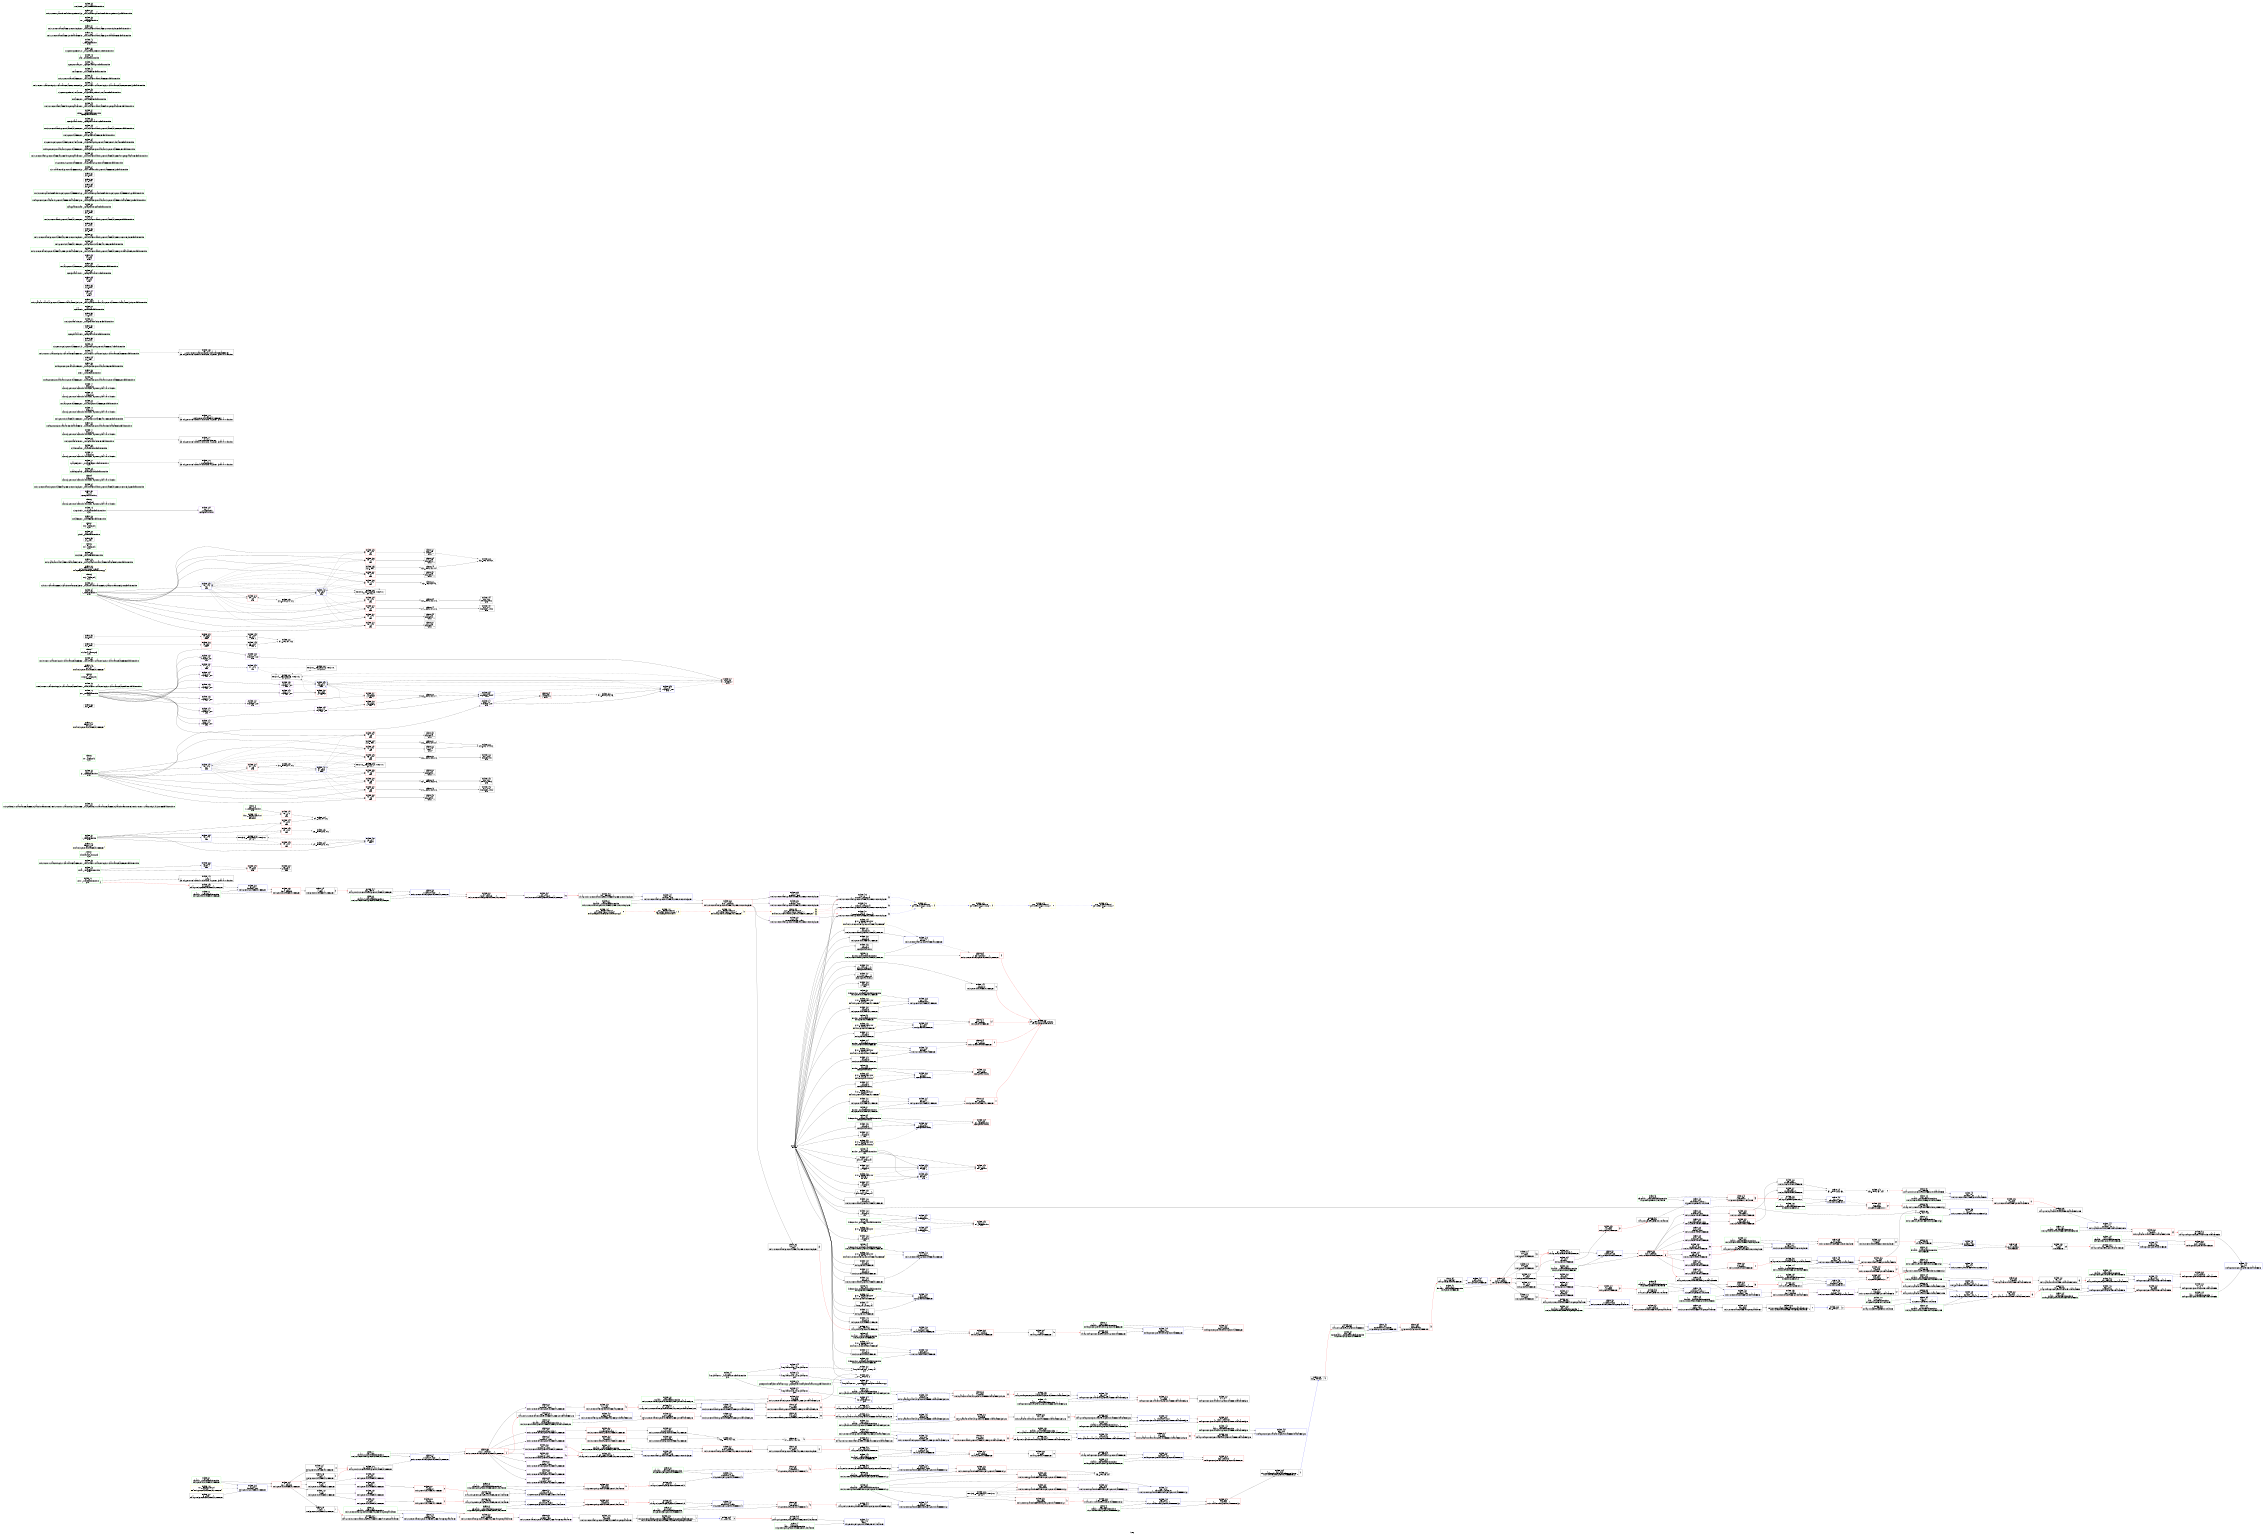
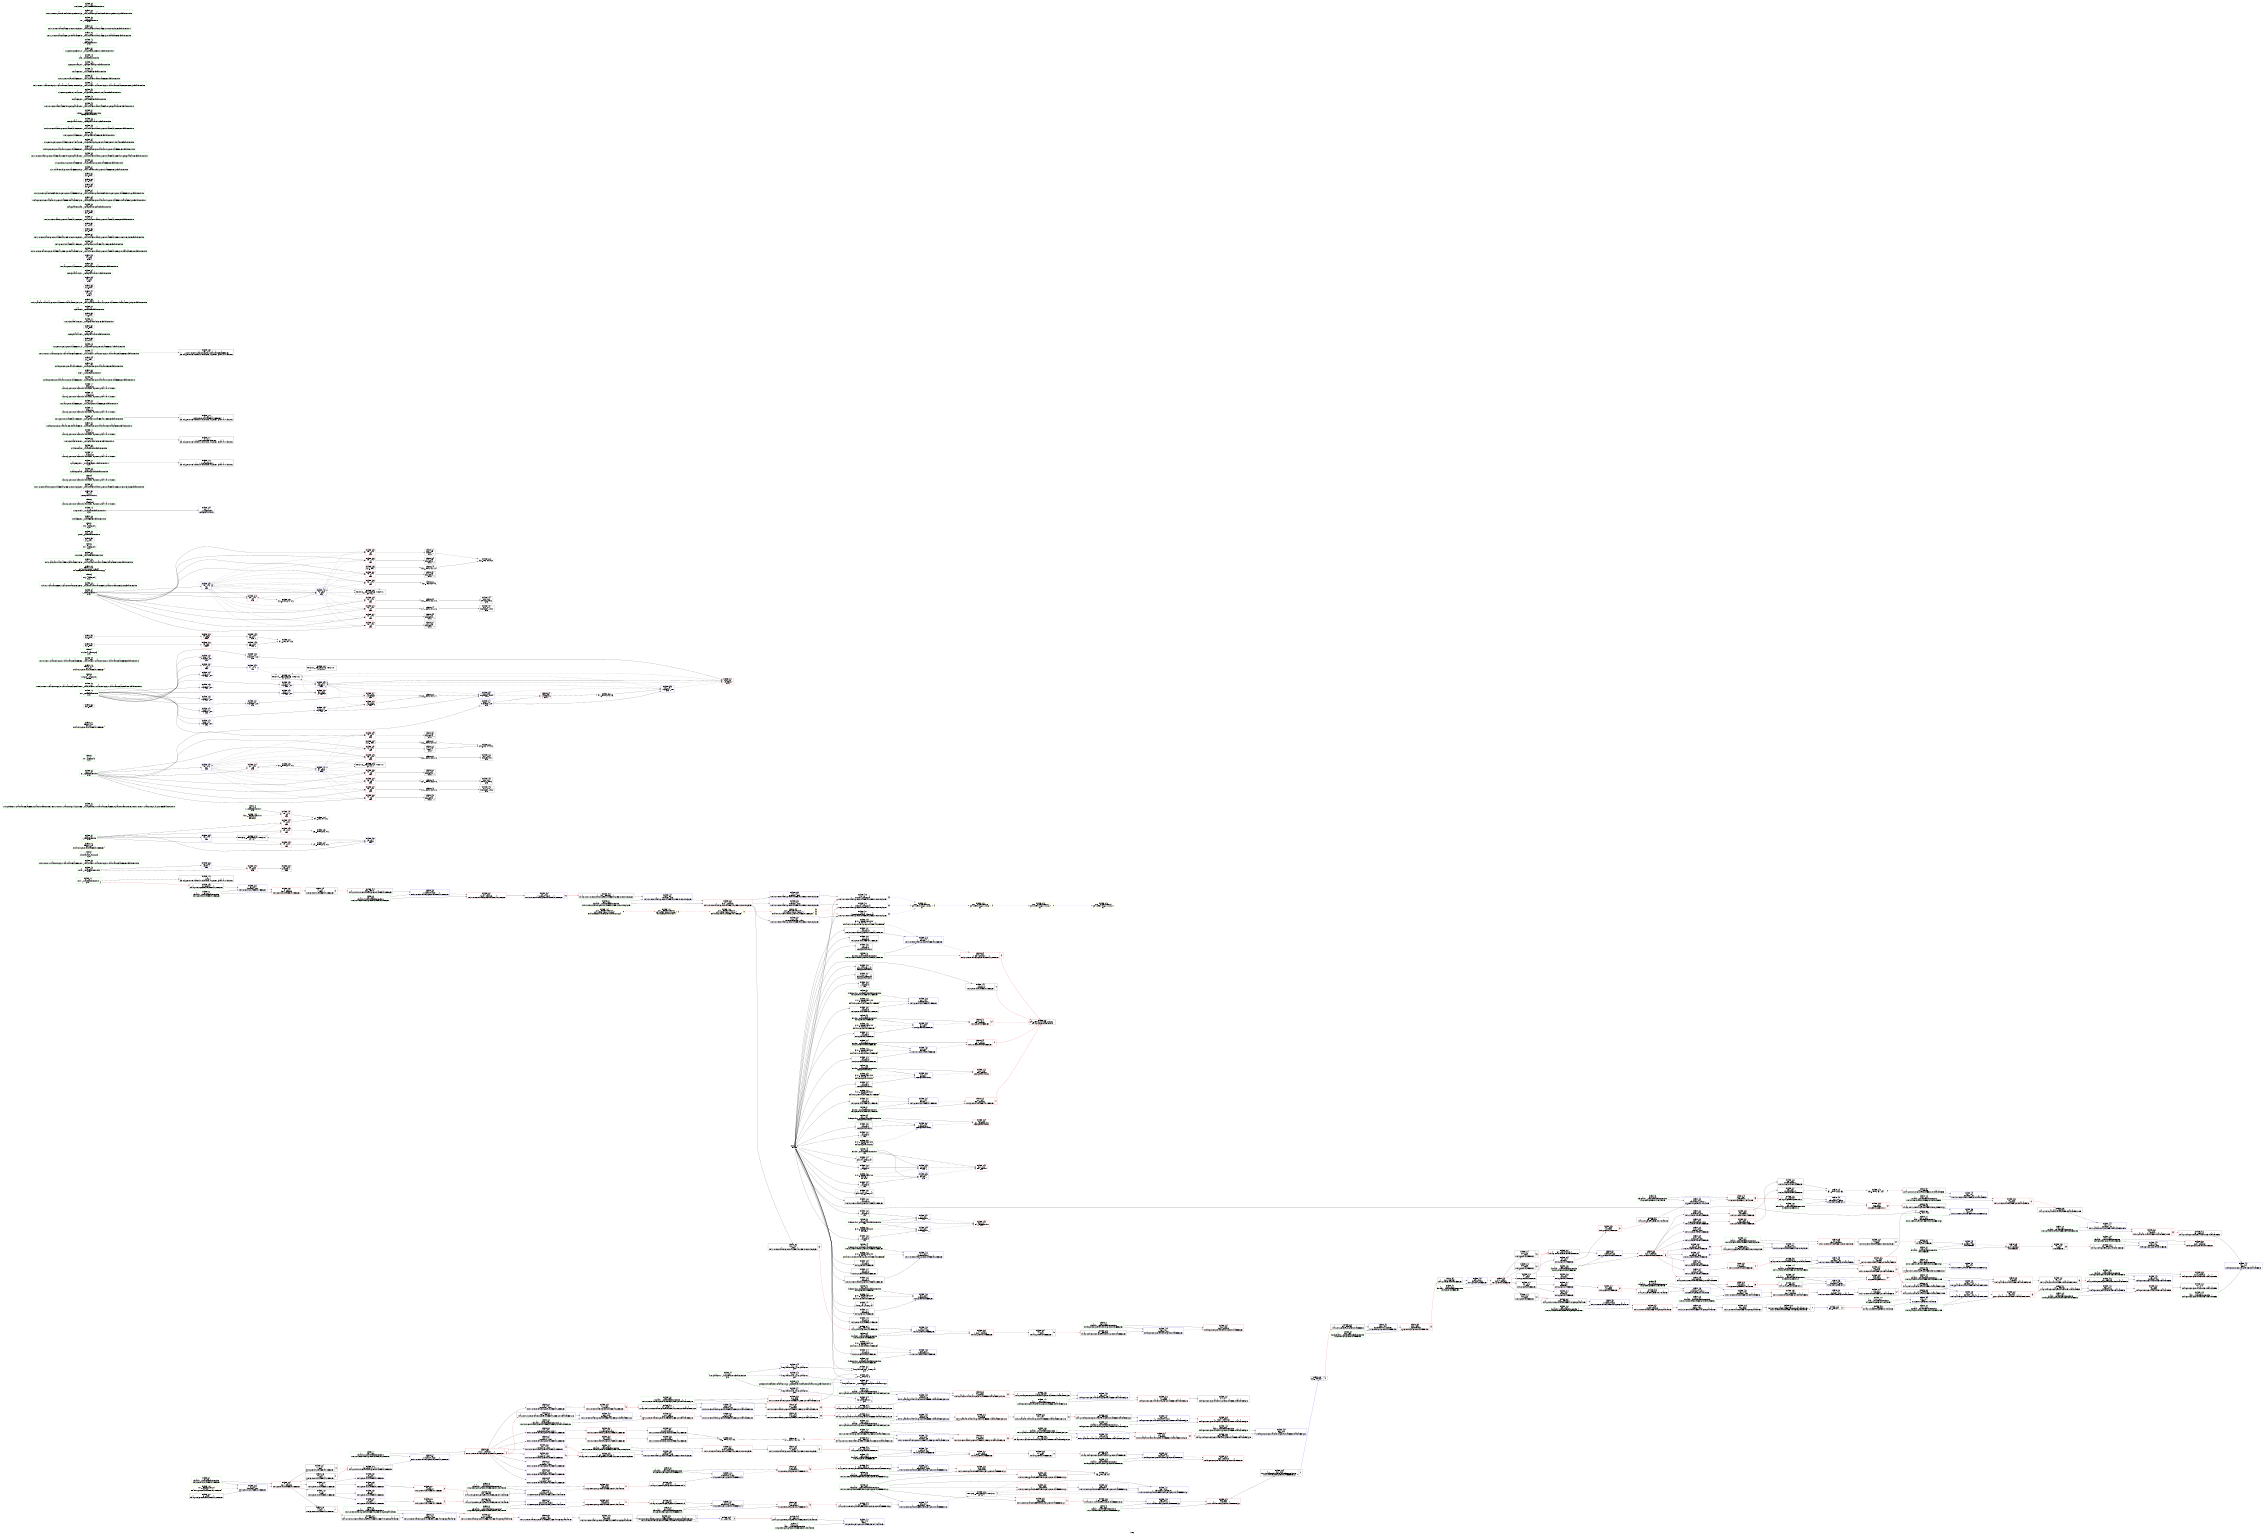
(864, 978) -> (864, 978)
